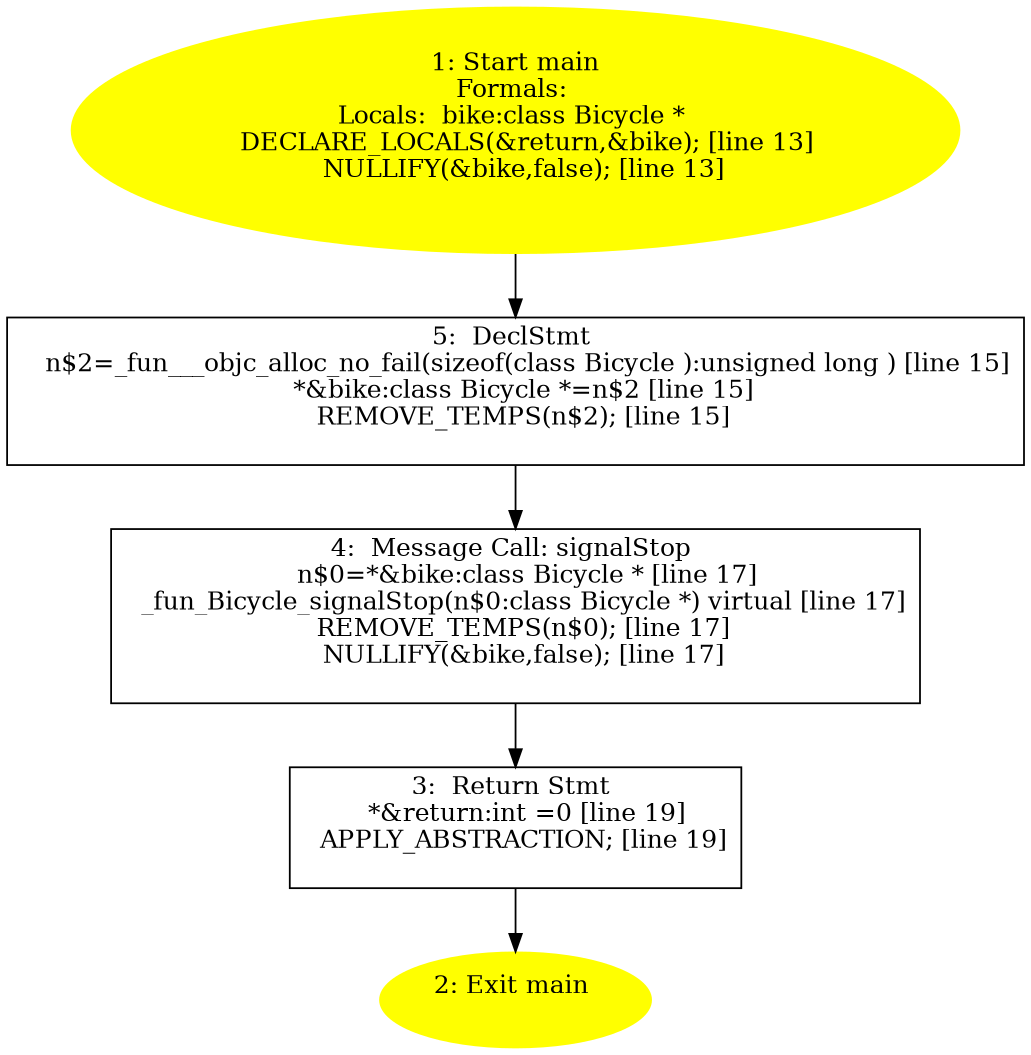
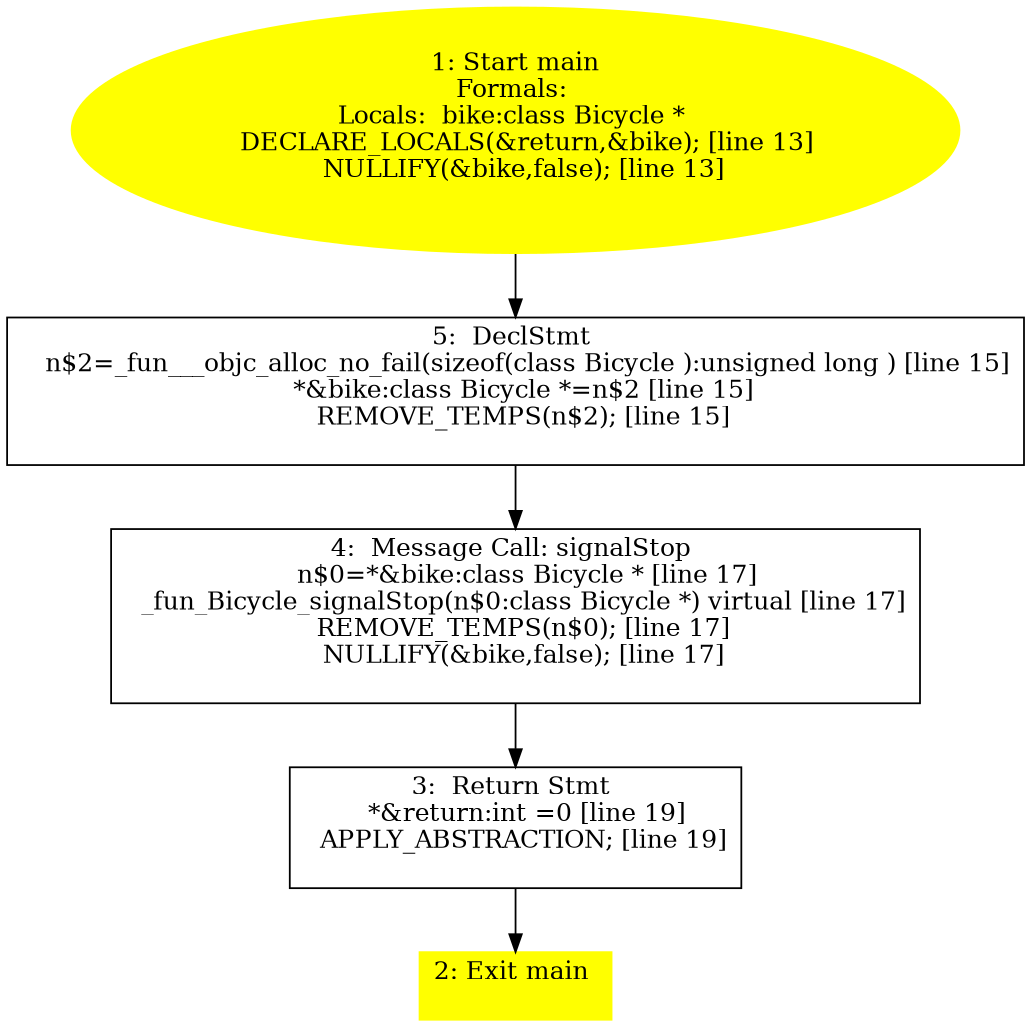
(516, 1000) -> (516, 986)
